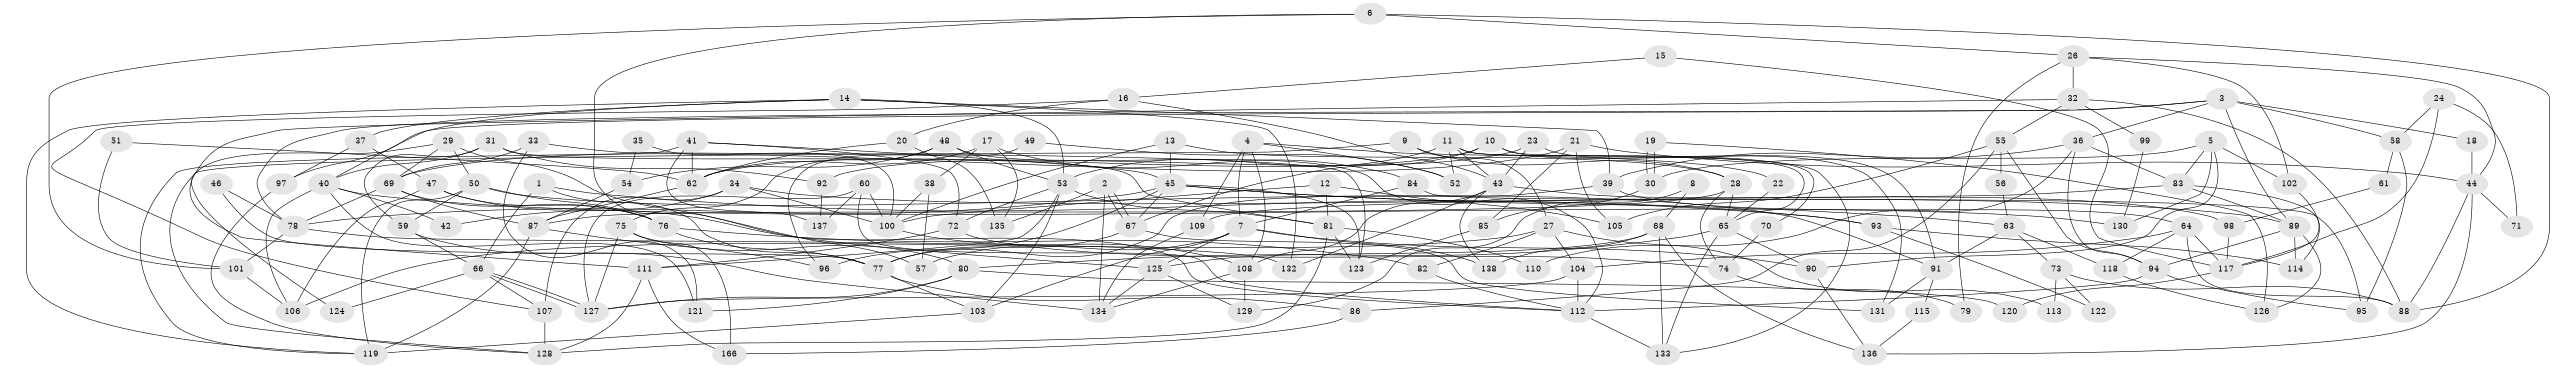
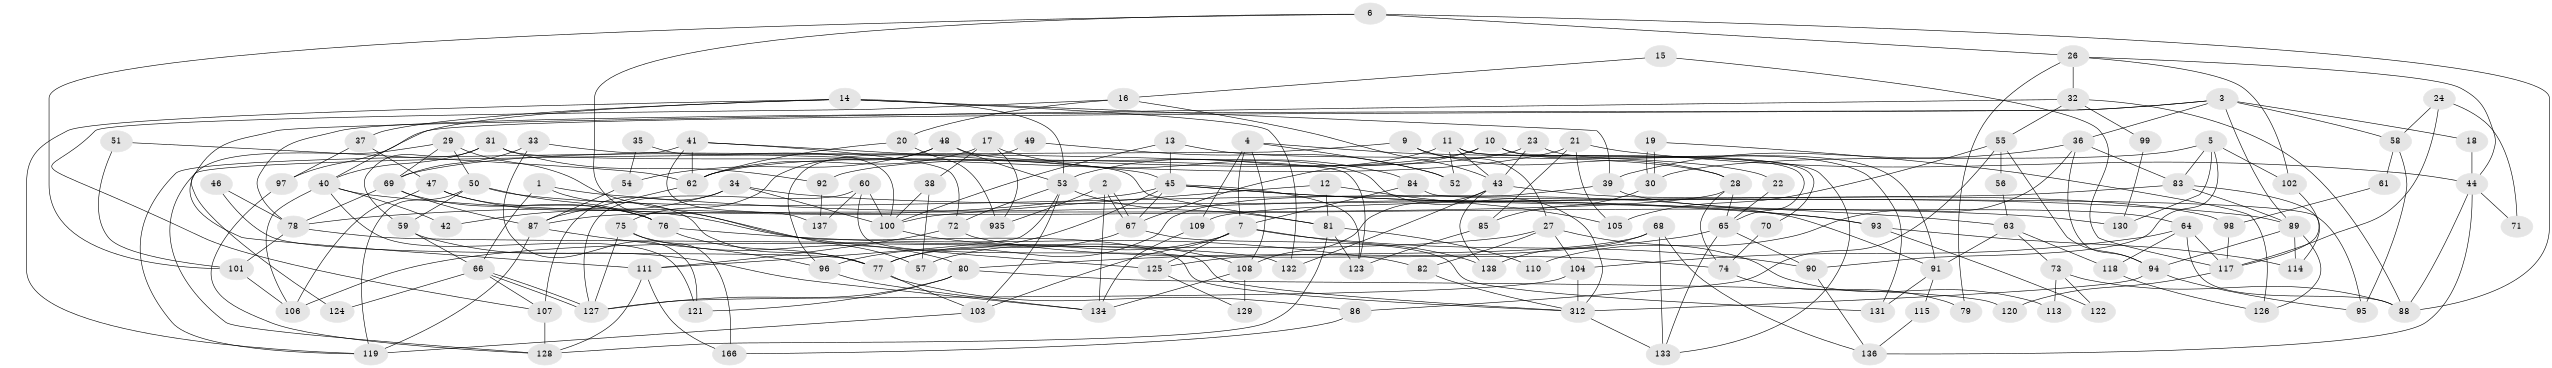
(1693, 184) -> none
(997, 227) -> (997, 227)
(1127, 291) -> (960, 295)
(1578, 312) -> (1578, 312)
